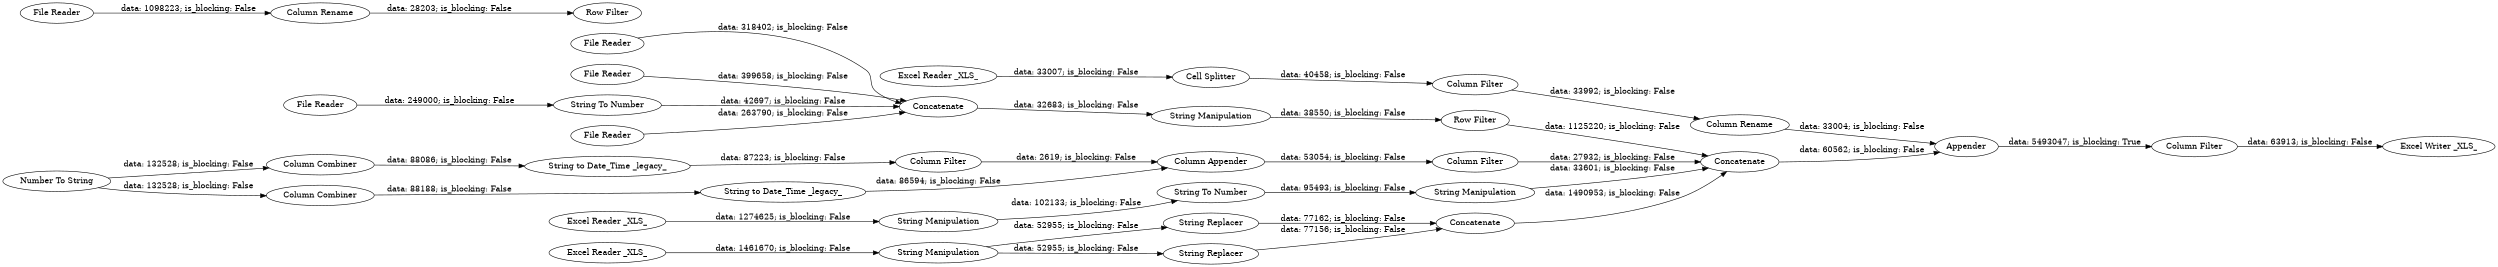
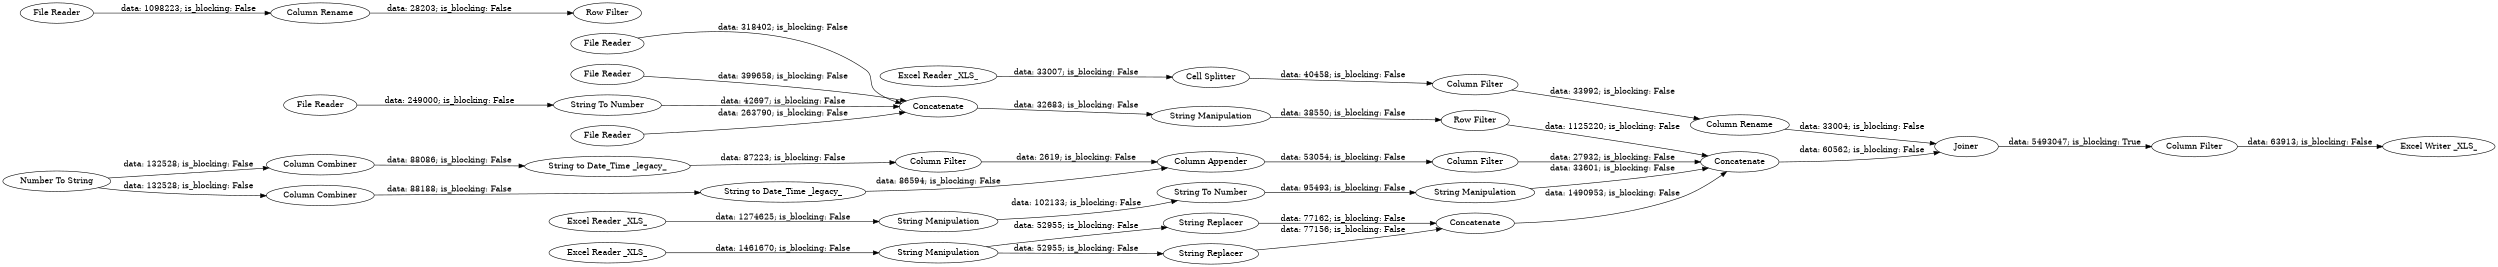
(1966, 147) -> (1966, 147)
